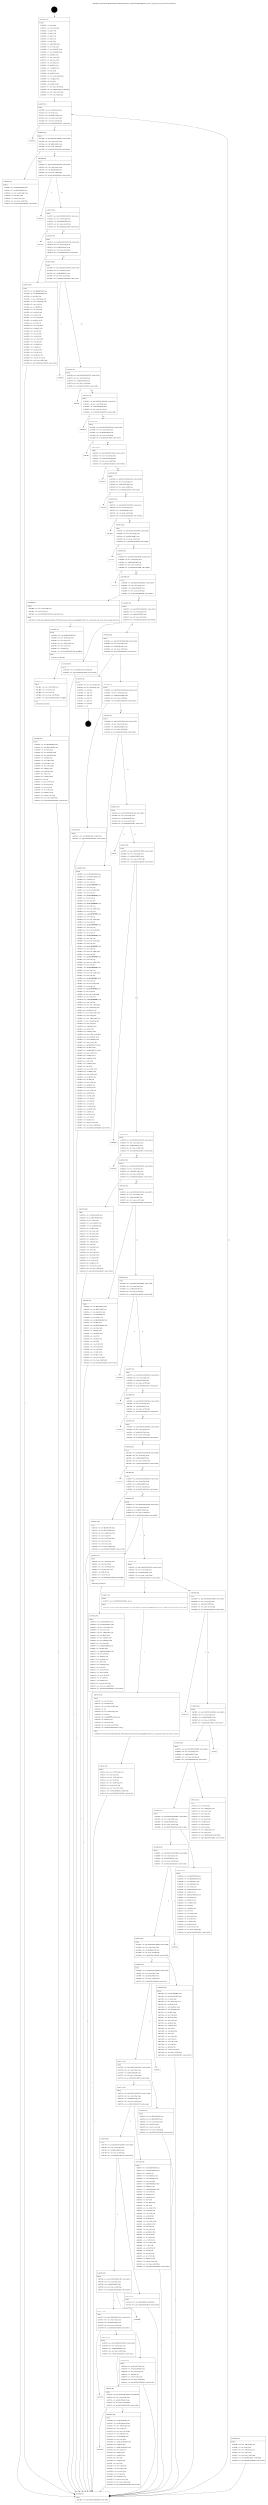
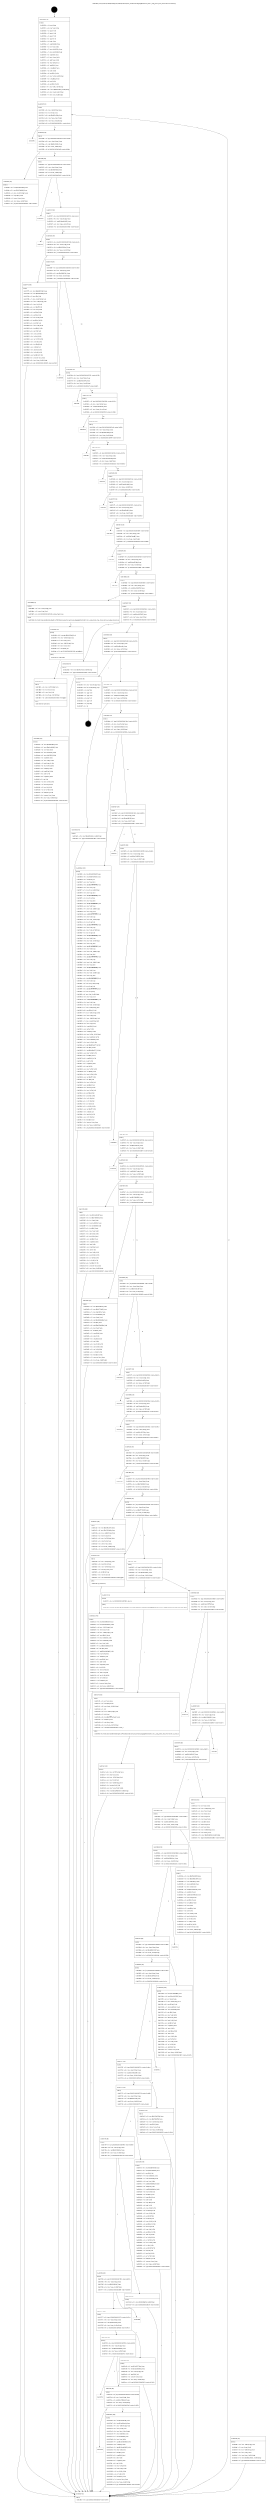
(97, 2362) -> (108, 2375)
